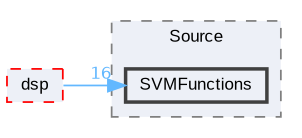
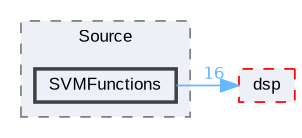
(86, 85) -> (201, 85)
